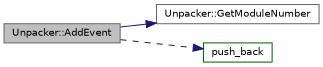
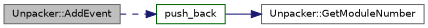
(133, 26) -> (238, 14)
